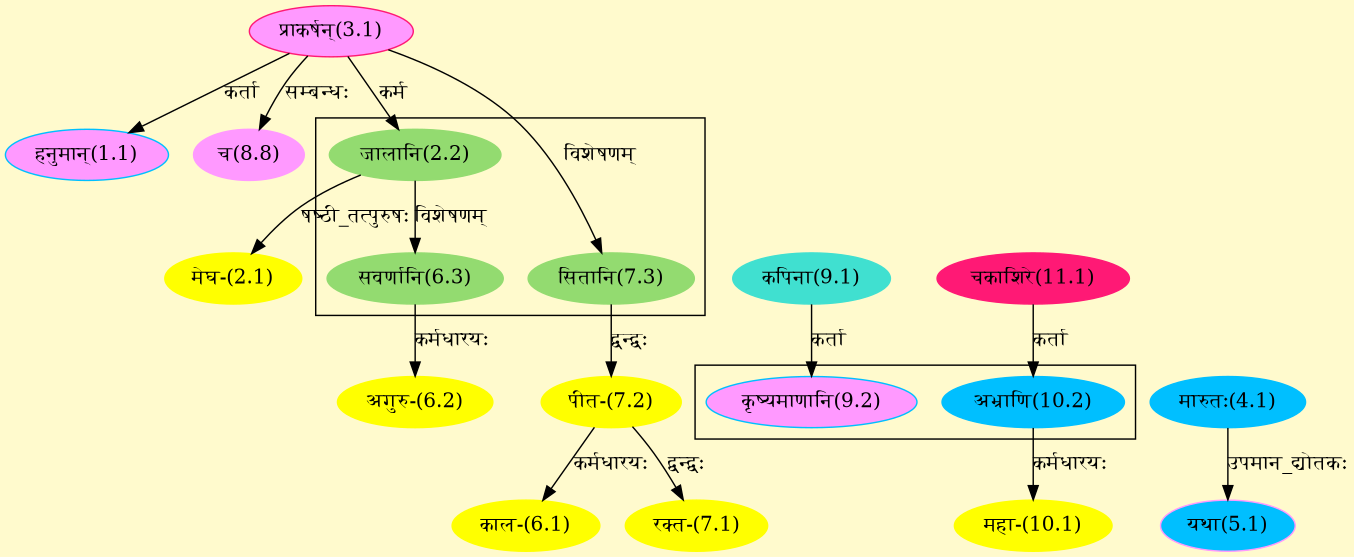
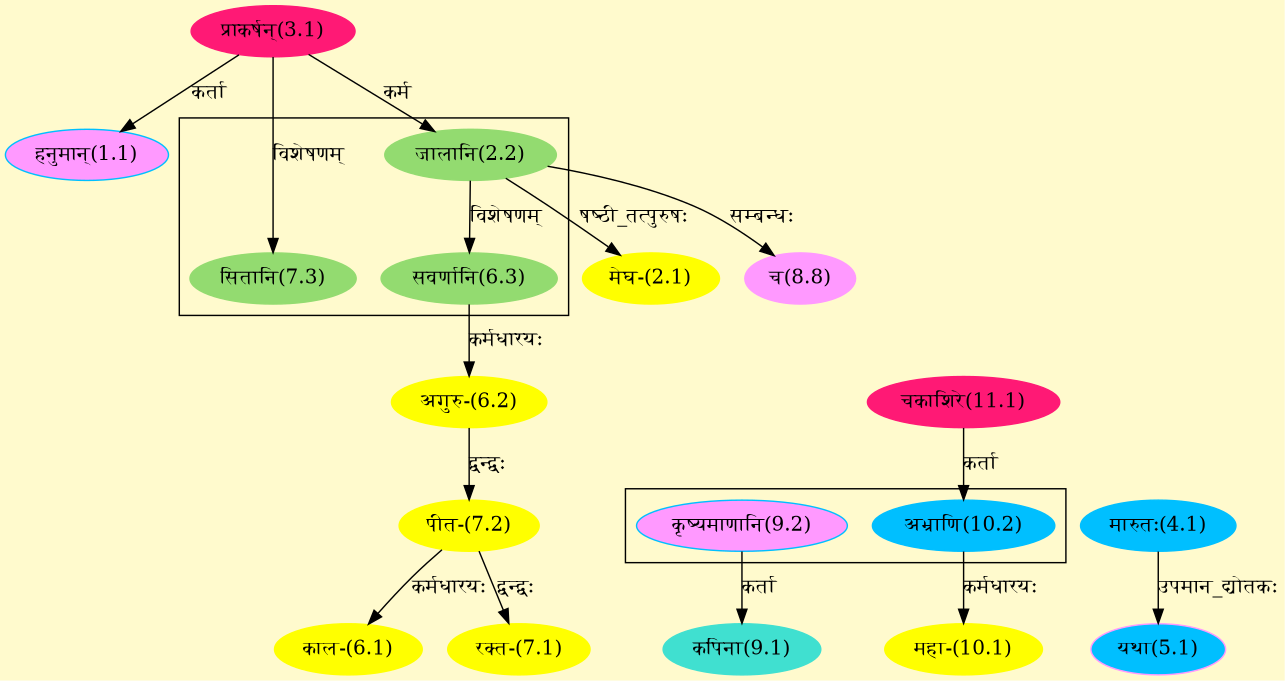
(331, 31) -> (273, 31)
(284, 84) -> (660, 194)
(611, 333) -> (469, 457)
(812, 333) -> (742, 580)
